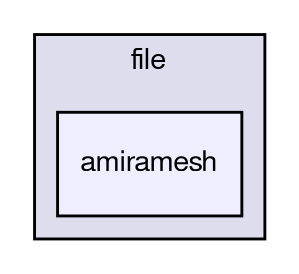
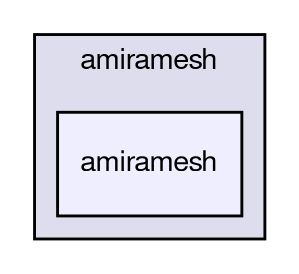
(150, 62) -> (150, 62)
